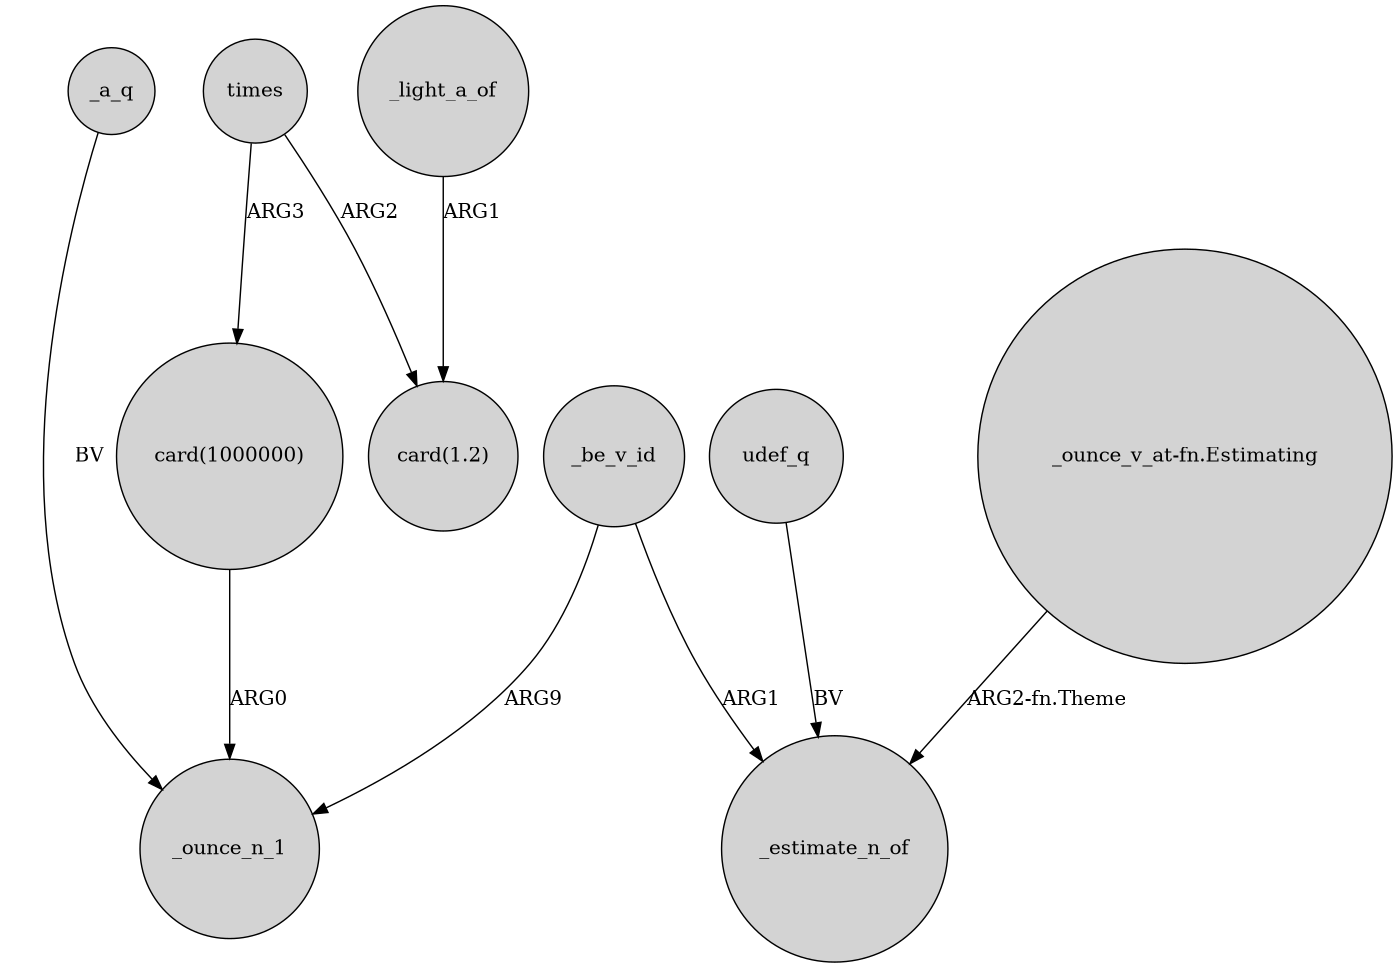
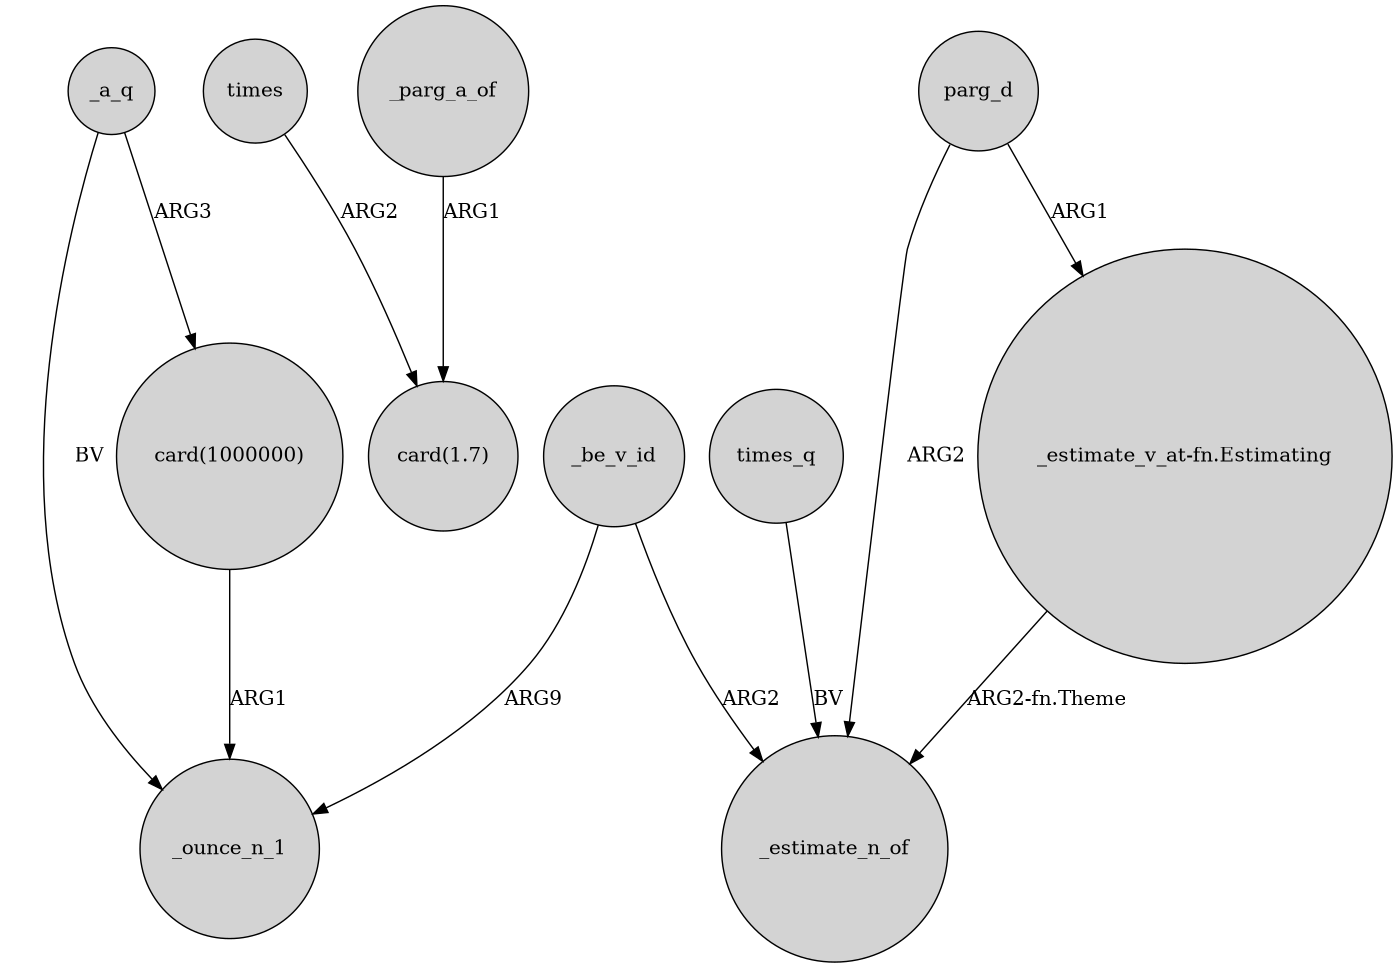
(443, 91) -> (443, 91)
none -> (979, 91)
(244, 236) -> (158, 234)
(443, 456) -> (443, 456)
(776, 456) -> (776, 456)
(1185, 456) -> (1185, 456)
(259, 700) -> (259, 700)
(751, 700) -> (751, 700)
